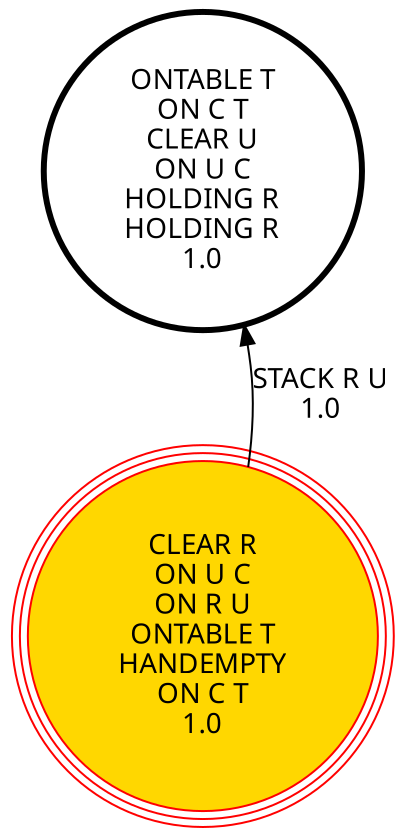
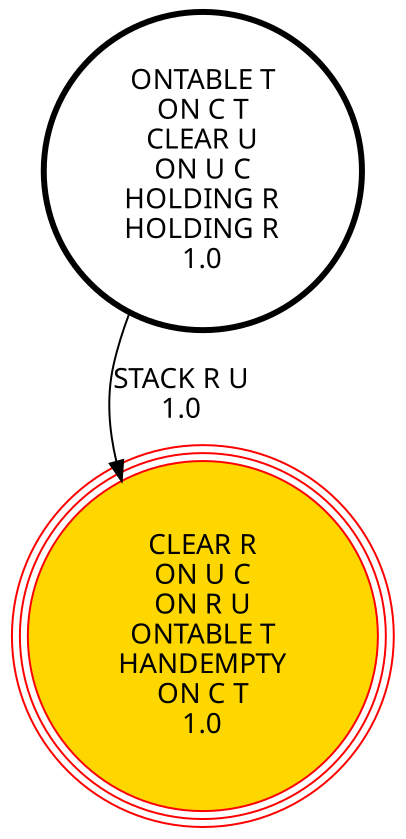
(253, 406) -> (110, 386)
